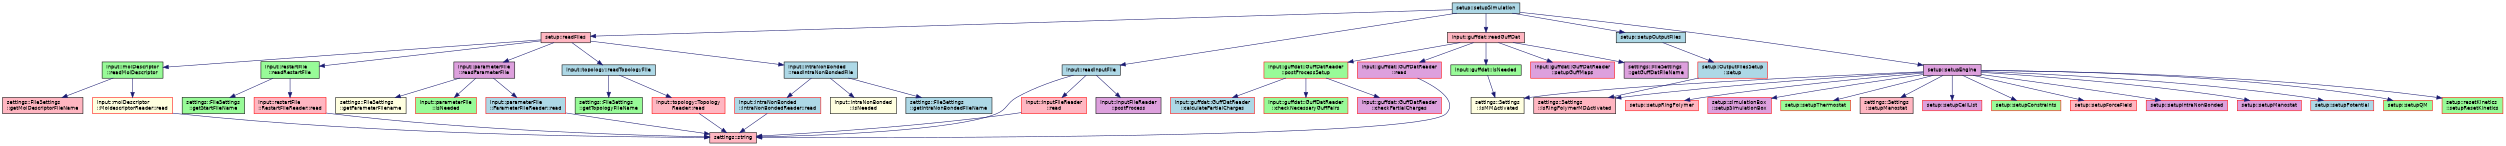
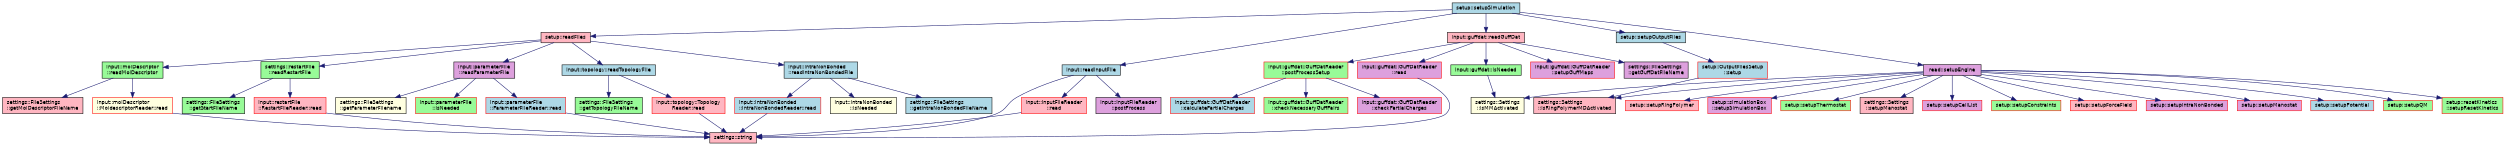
(290, 70) -> (290, 70)
(1952, 70) -> (1952, 70)
